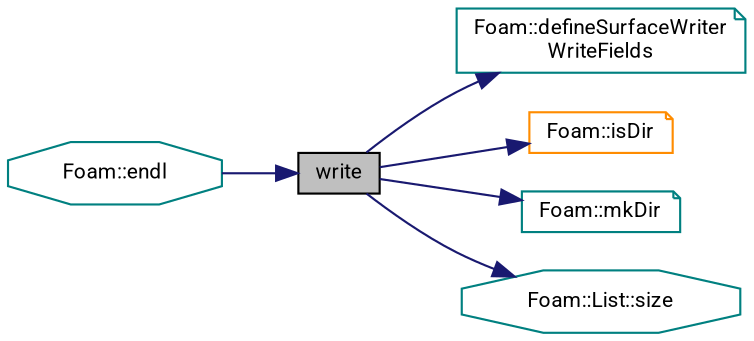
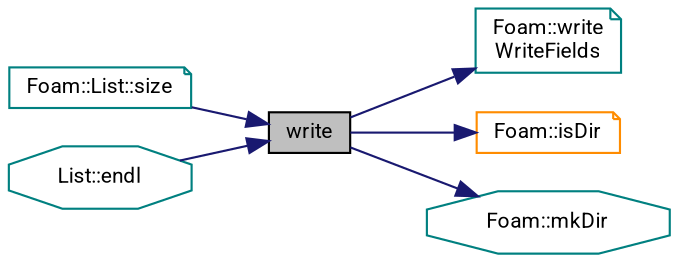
(601, 41) -> (548, 41)
(115, 173) -> (100, 178)
(601, 212) -> (548, 222)
(428, 236) -> (219, 113)
(601, 302) -> (100, 88)
